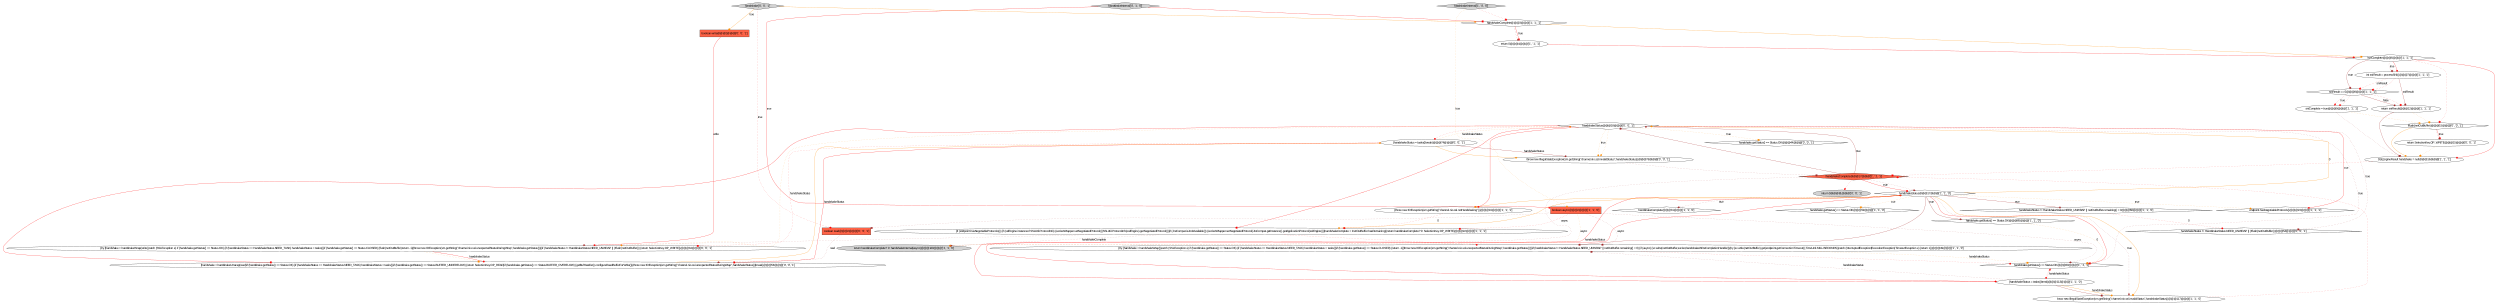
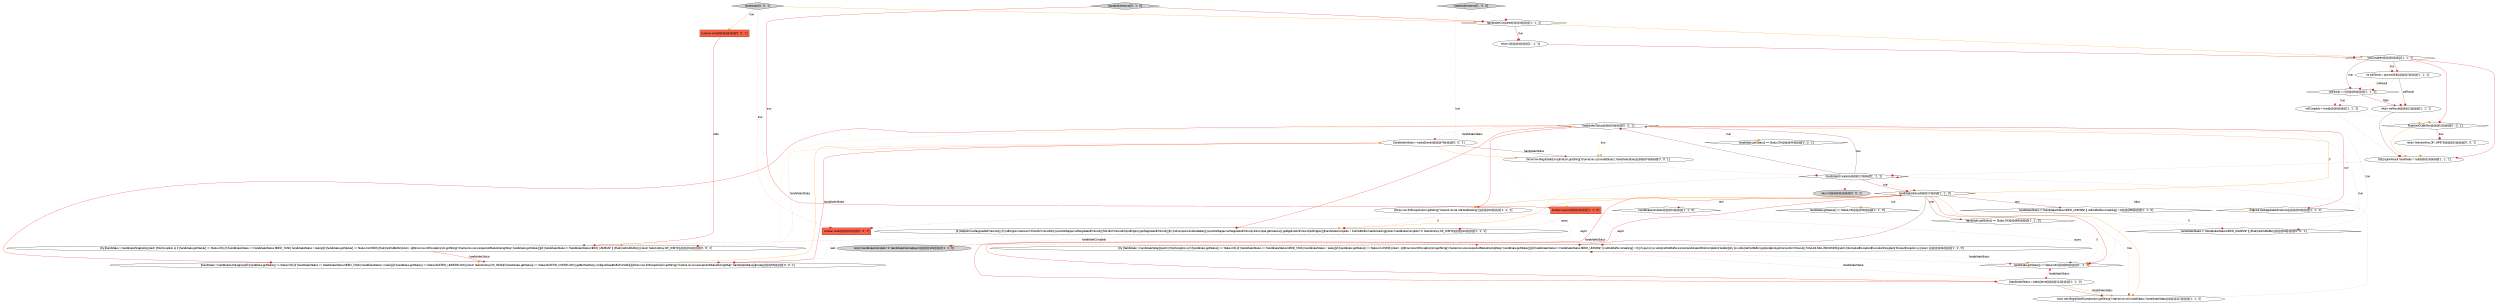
(1950, 51) -> (1950, 51)
(2446, 78) -> (2446, 78)
(1854, 177) -> (1854, 177)
(2137, 202) -> (2137, 202)
